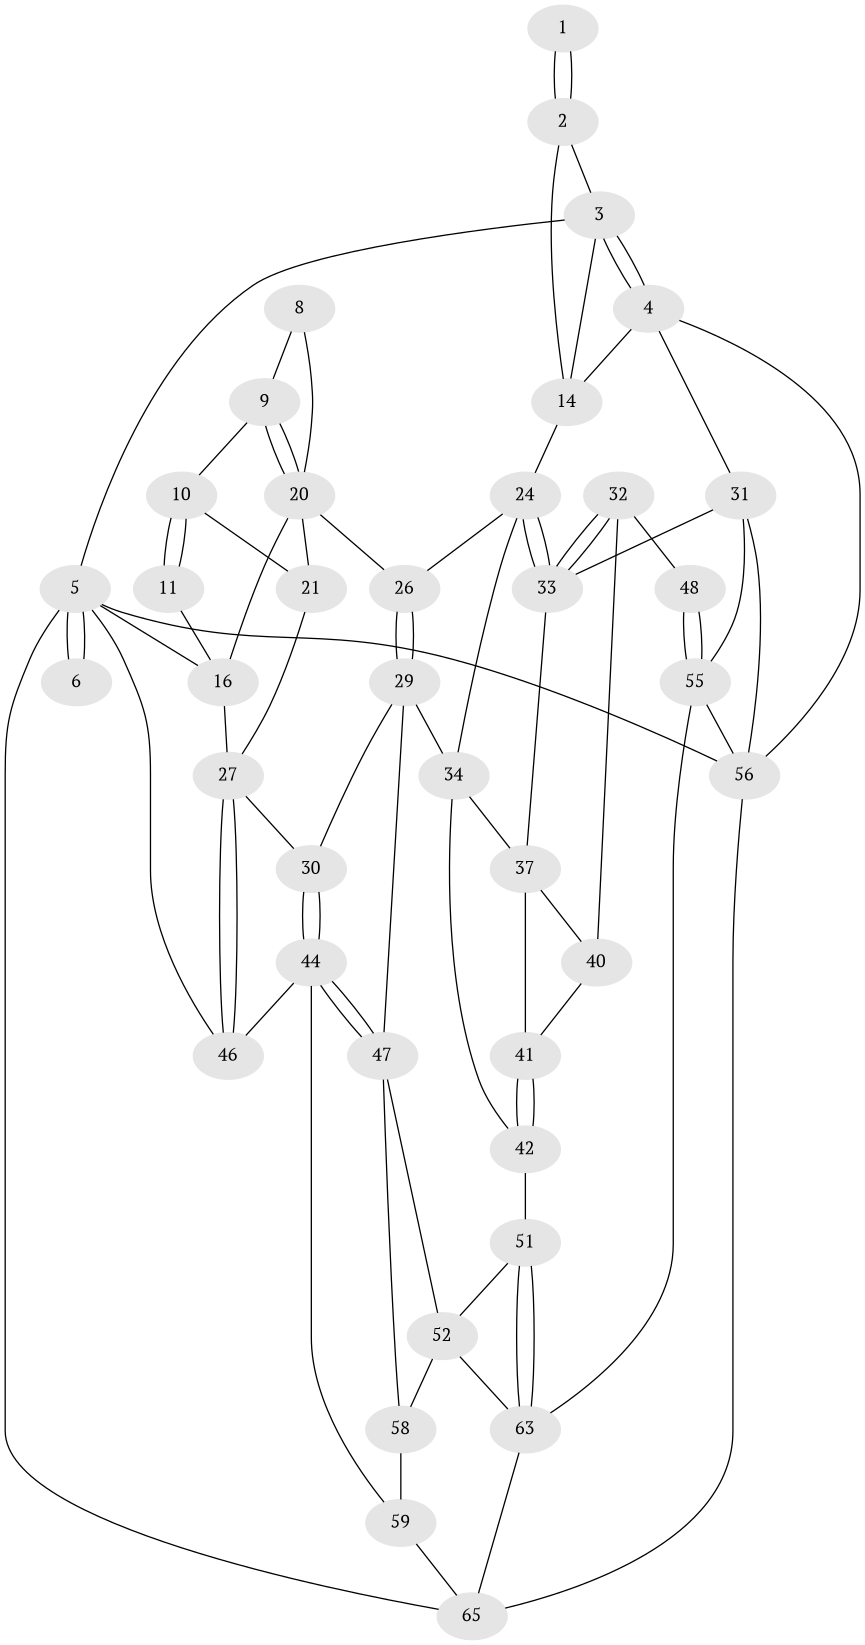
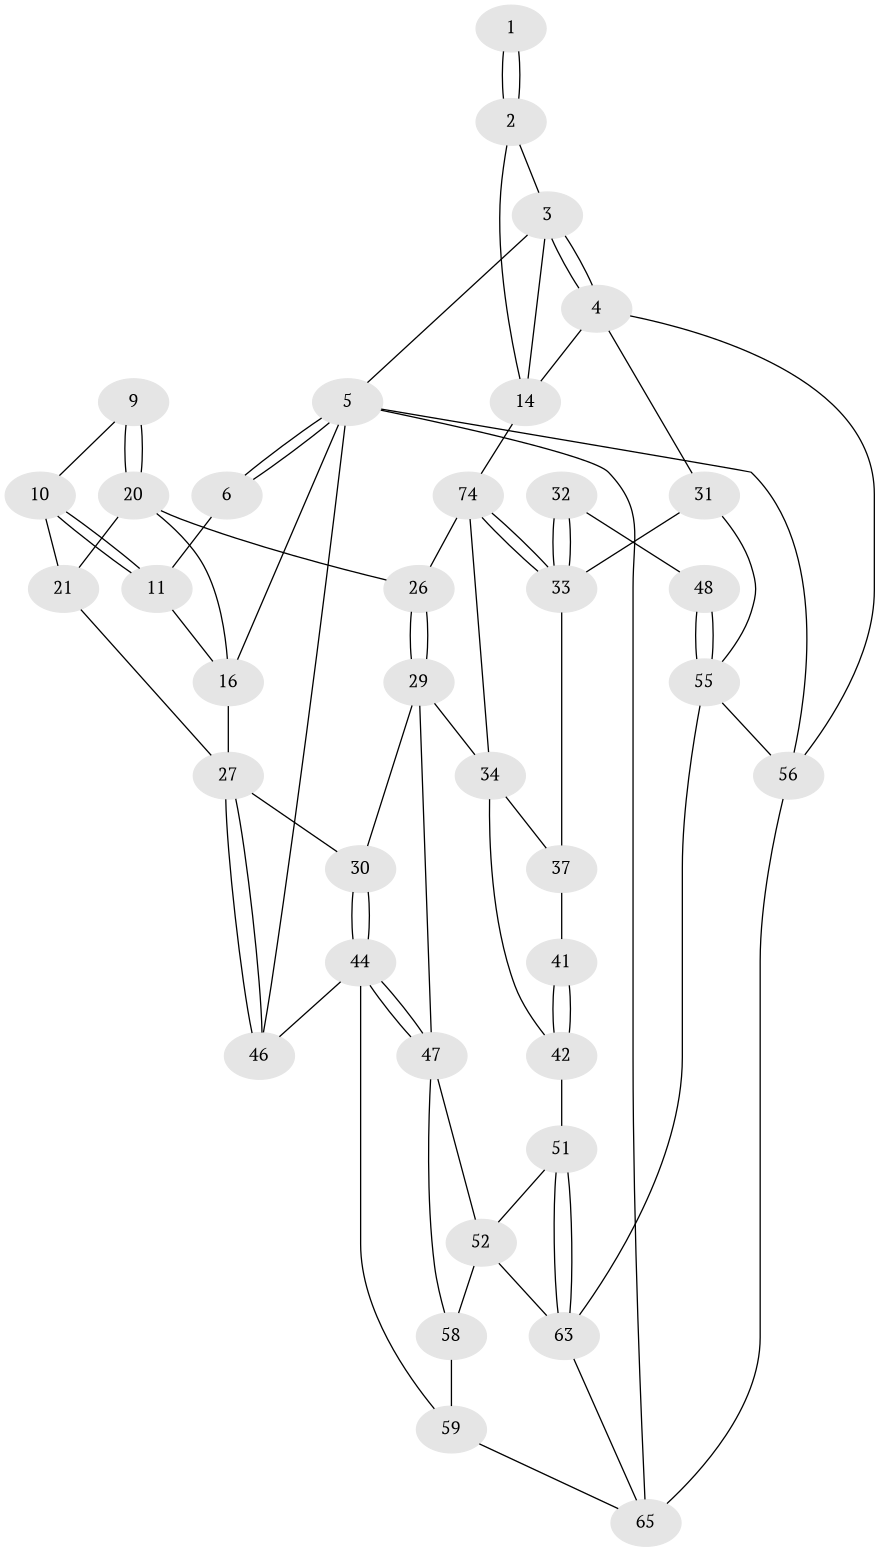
(300, 309) -> none
(525, 496) -> (468, 496)
none -> (195, 538)
(760, 635) -> none
(597, 963) -> none
